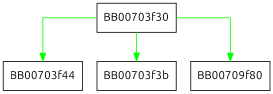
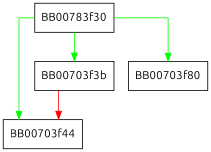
(137, 18) -> (74, 18)
(230, 76) -> (168, 76)
none -> (59, 101)
